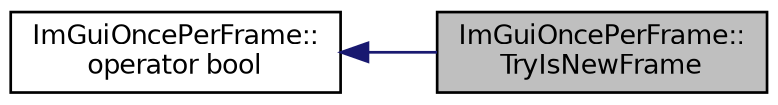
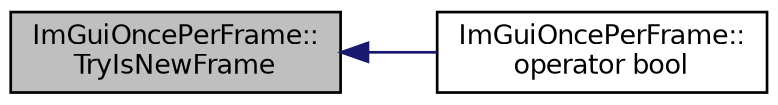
(403, 52) -> (403, 52)
